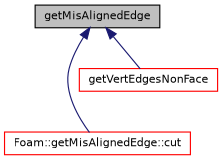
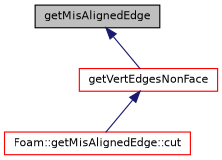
(68, 86) -> (119, 116)
